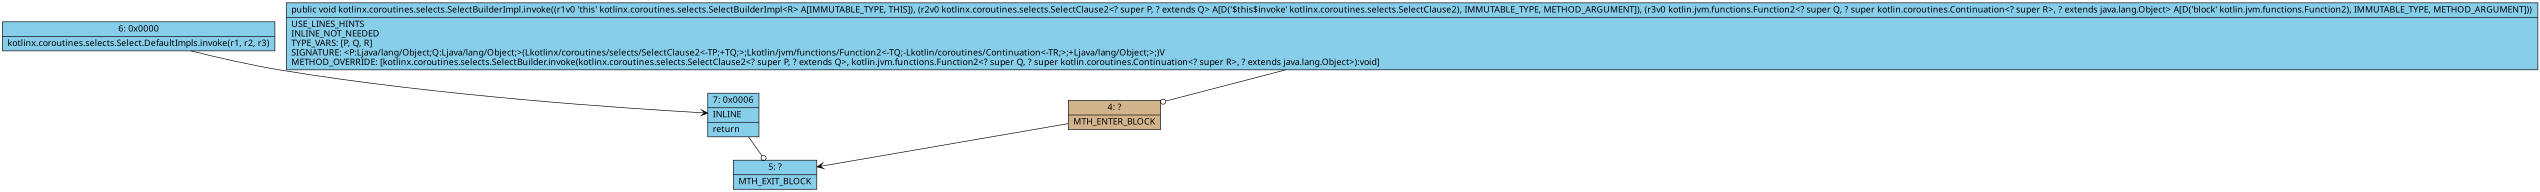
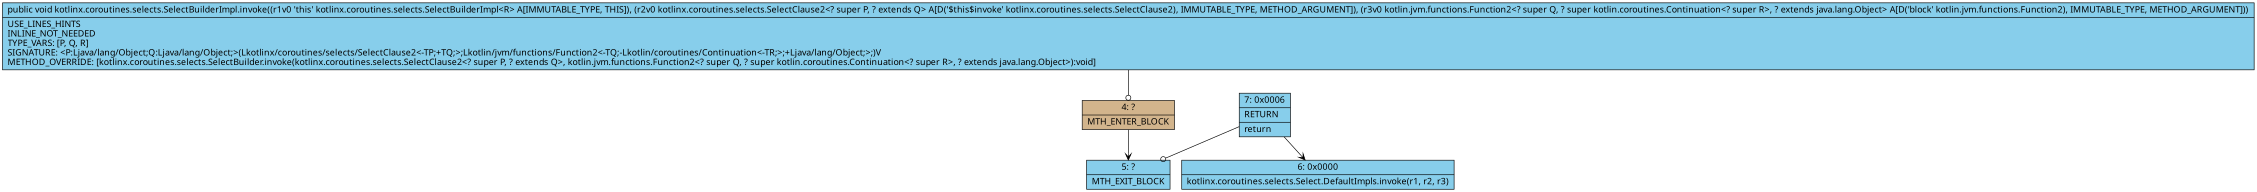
(445, 92) -> (1293, 146)
(727, 115) -> (1262, 115)
